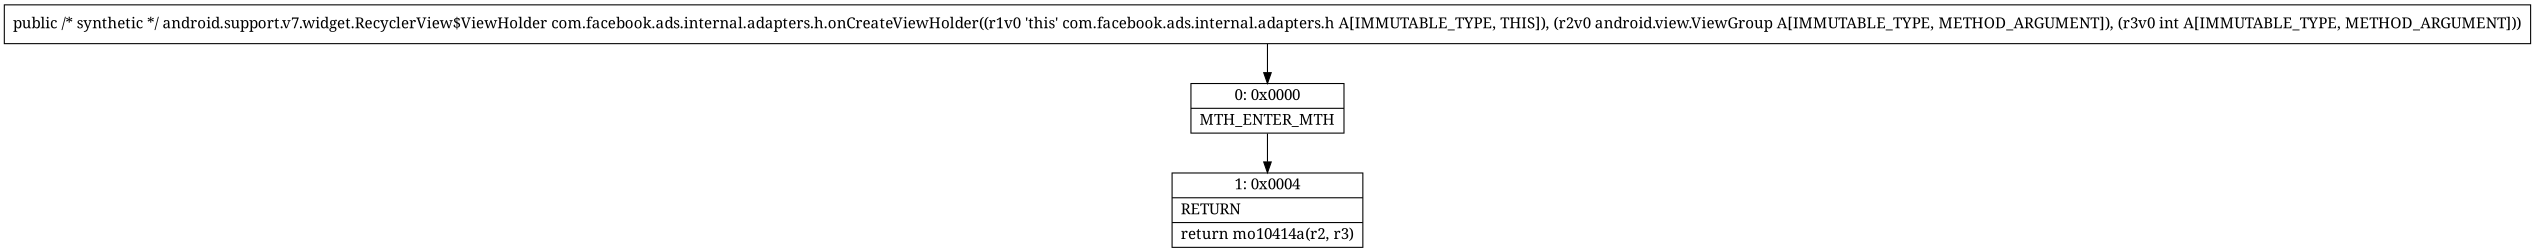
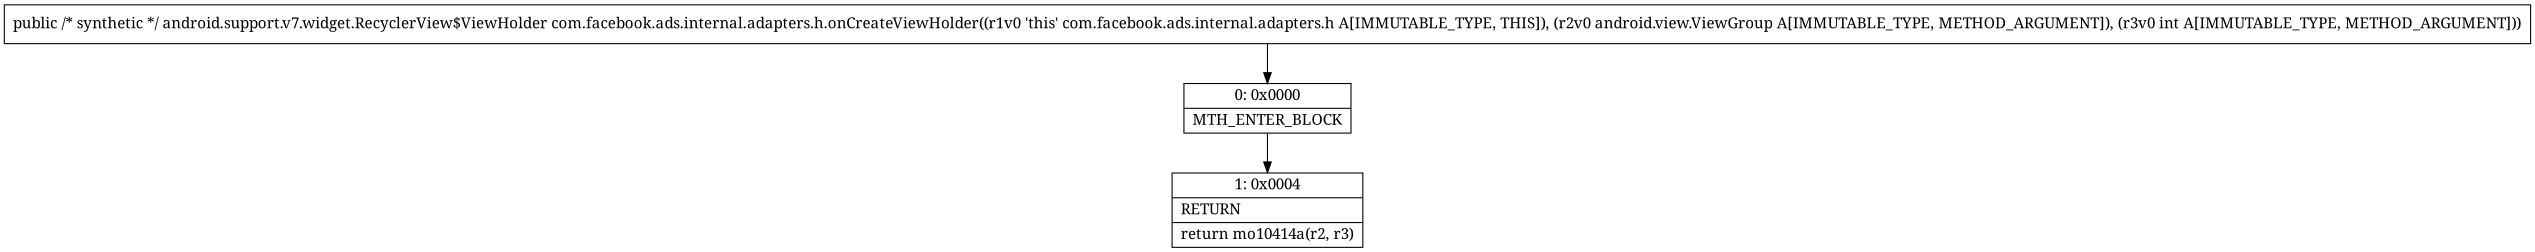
(1267, 120) -> (1267, 120)
